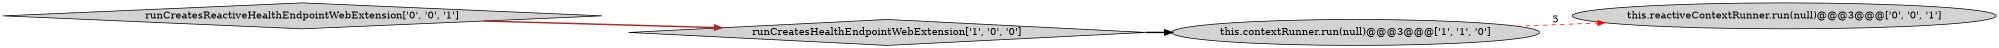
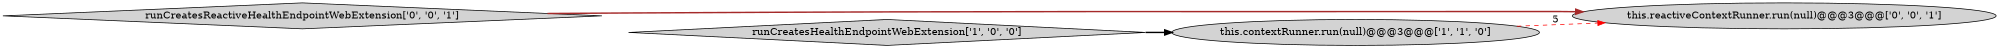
(599, 24) -> (1061, 12)
